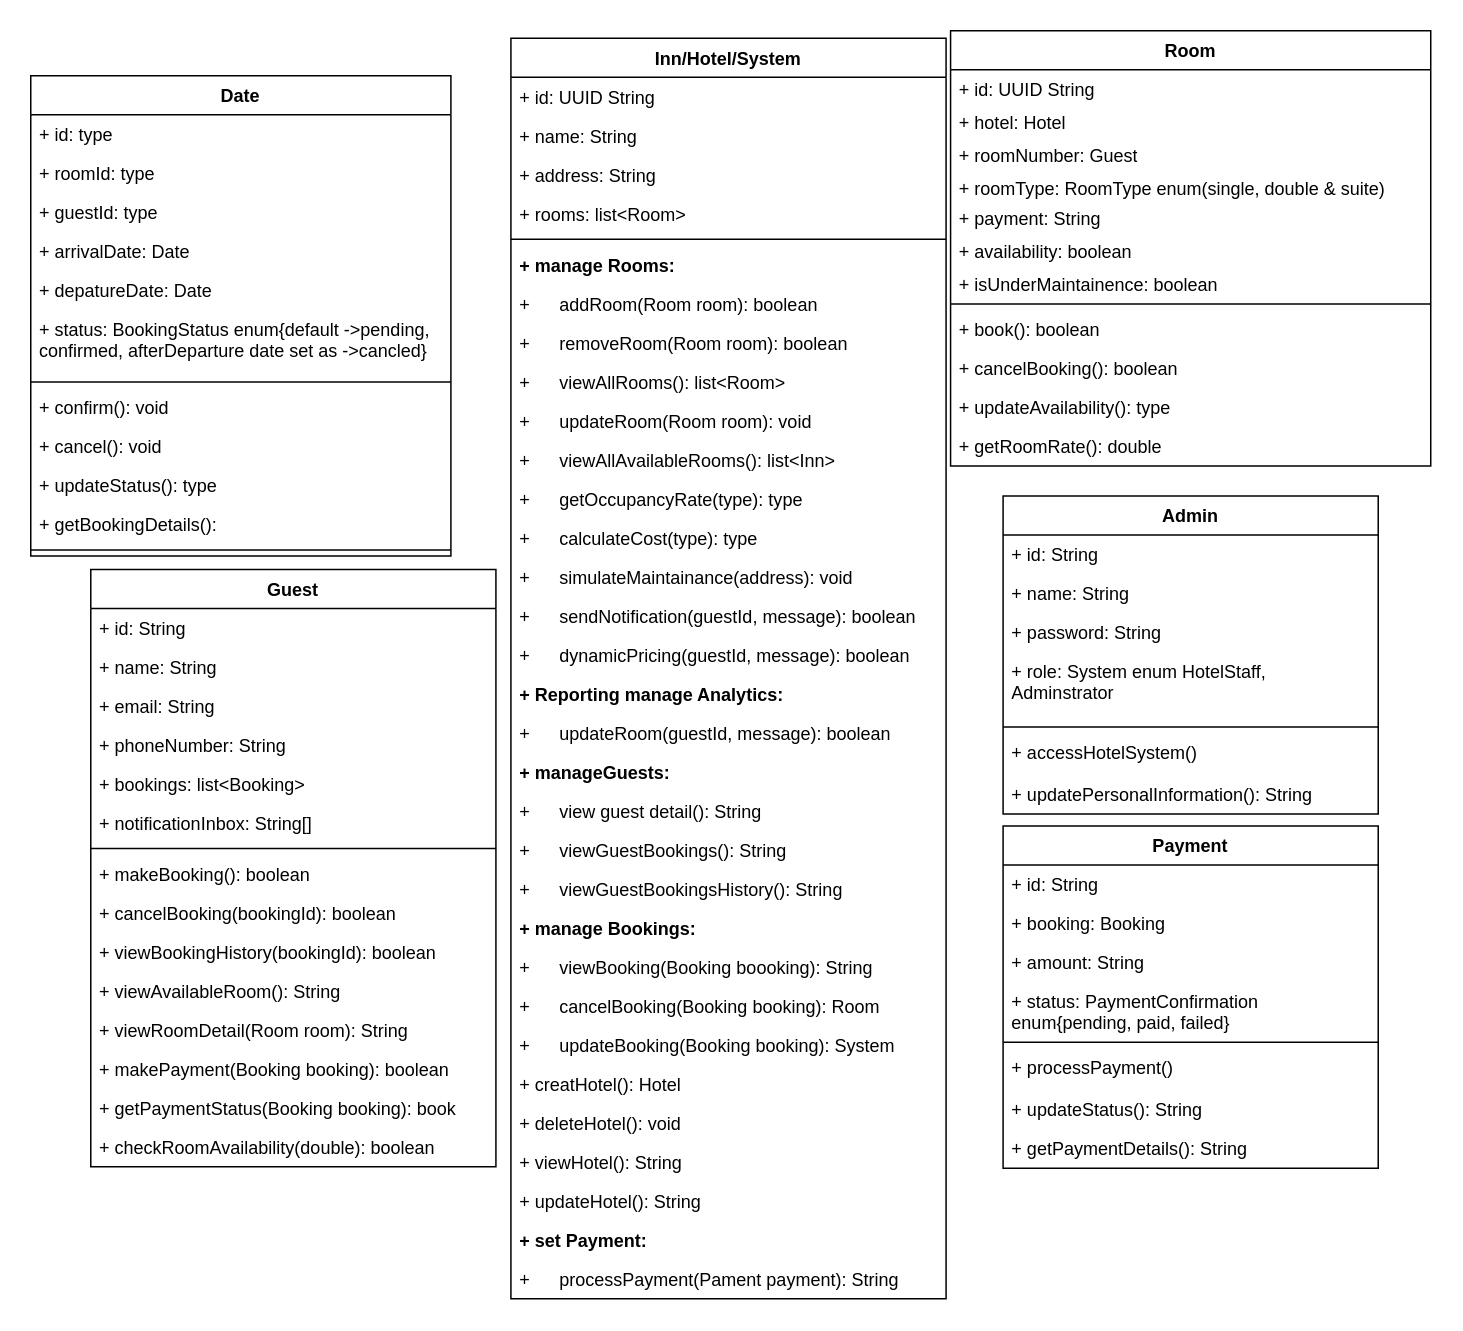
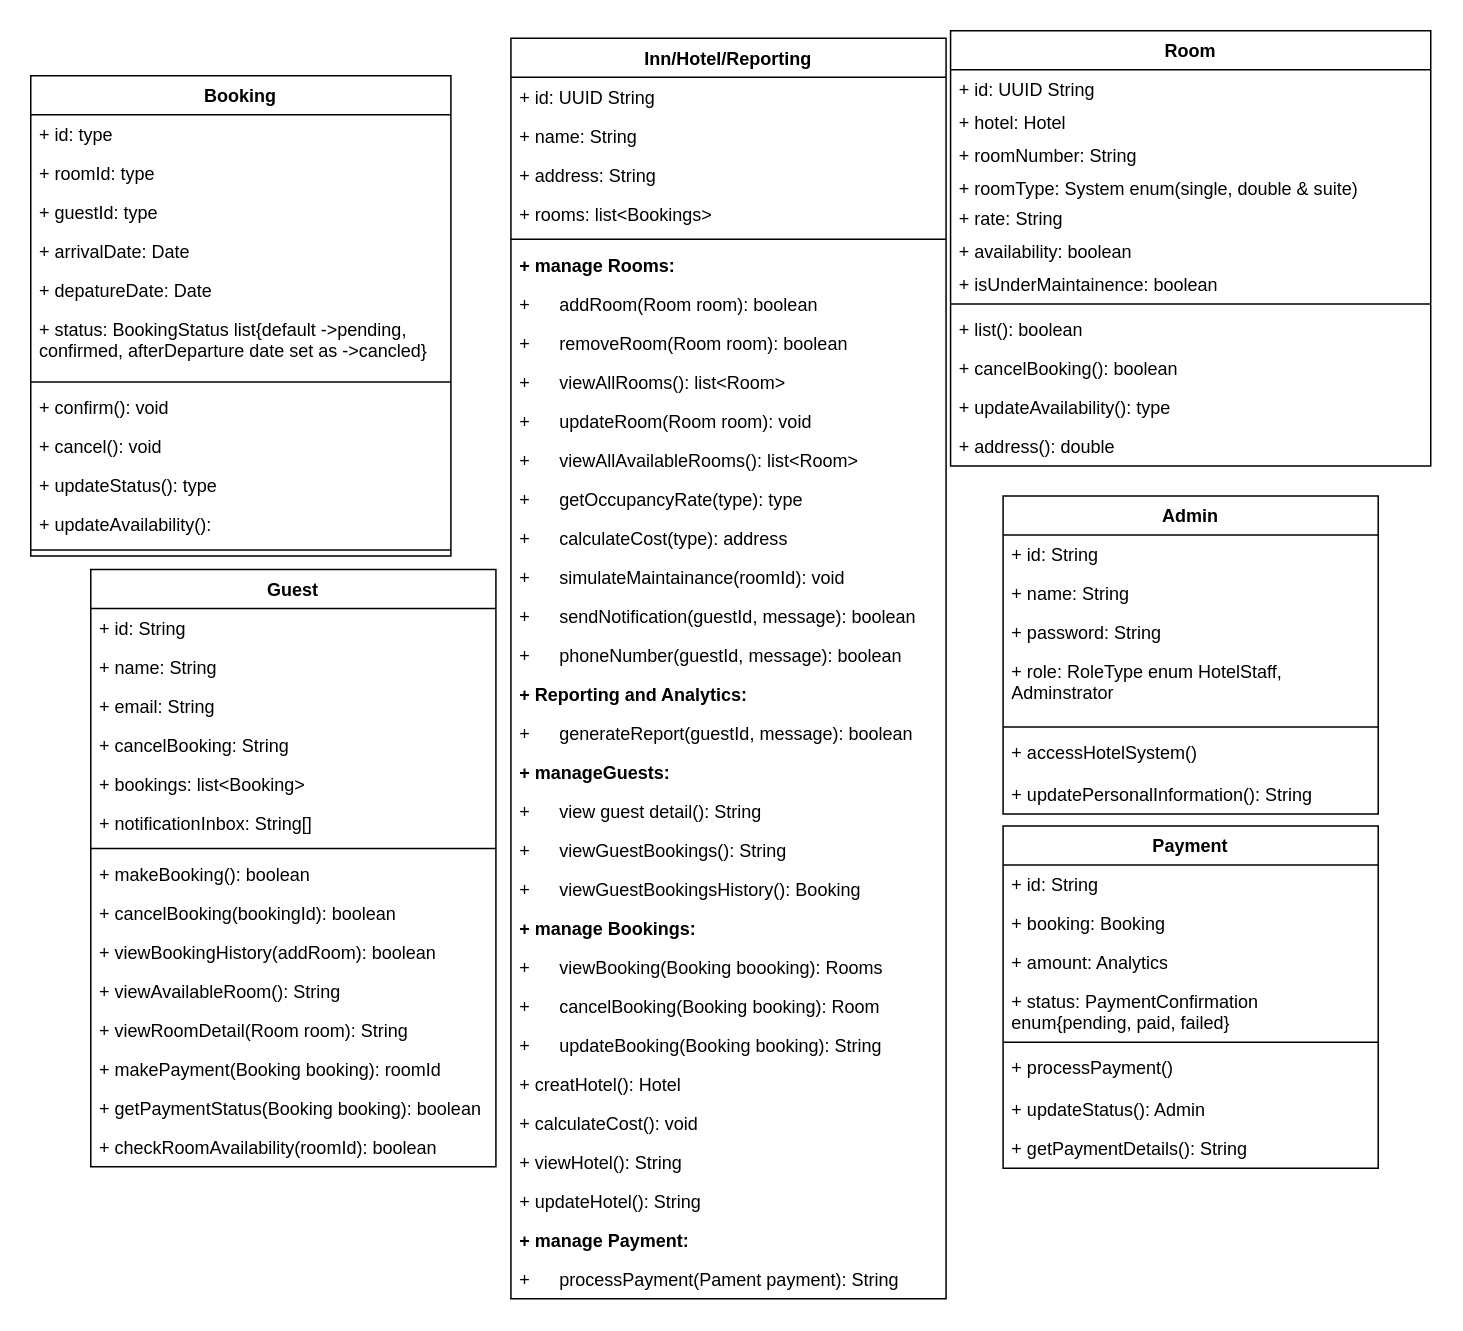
(728, 60) -> (728, 60)
(241, 97) -> (241, 97)
(1048, 157) -> (1051, 157)
(1178, 190) -> (1168, 190)
(604, 216) -> (622, 216)
(1036, 220) -> (1020, 220)
(1036, 331) -> (1031, 331)
(242, 353) -> (242, 353)
(1066, 448) -> (1046, 448)
(680, 462) -> (686, 462)
(139, 526) -> (139, 526)
(649, 540) -> (664, 540)
(693, 579) -> (688, 579)
(720, 657) -> (712, 657)
(1192, 684) -> (1192, 684)
(650, 696) -> (634, 696)
(707, 735) -> (727, 735)
(196, 747) -> (202, 747)
(690, 891) -> (695, 891)
(283, 954) -> (275, 954)
(1083, 964) -> (1096, 964)
(700, 969) -> (698, 969)
(710, 1047) -> (708, 1047)
(280, 1071) -> (277, 1071)
(292, 1110) -> (295, 1120)
(1123, 1111) -> (1118, 1111)
(612, 1125) -> (622, 1125)
(278, 1149) -> (280, 1149)
(583, 1242) -> (598, 1242)
